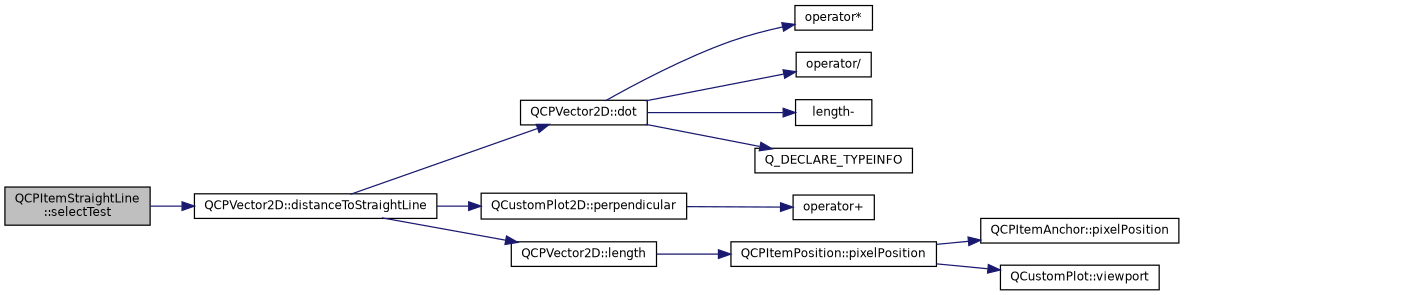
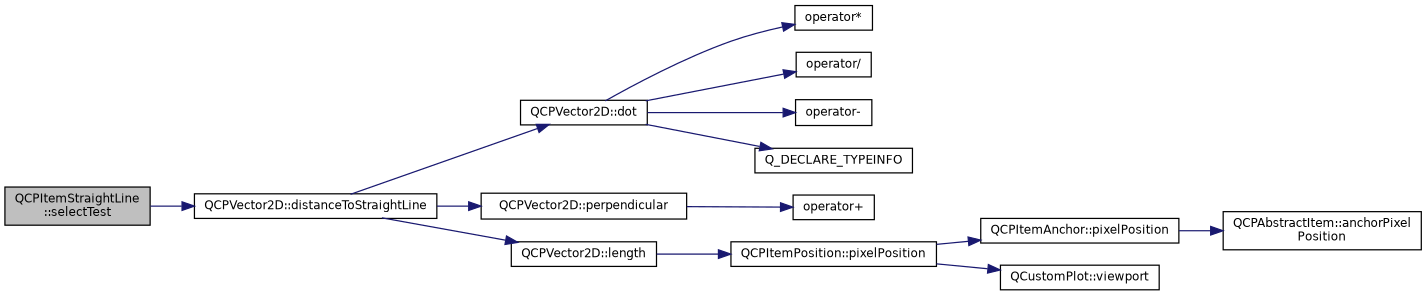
(834, 113) -> (834, 113)
(584, 206) -> (584, 206)
none -> (1322, 231)
